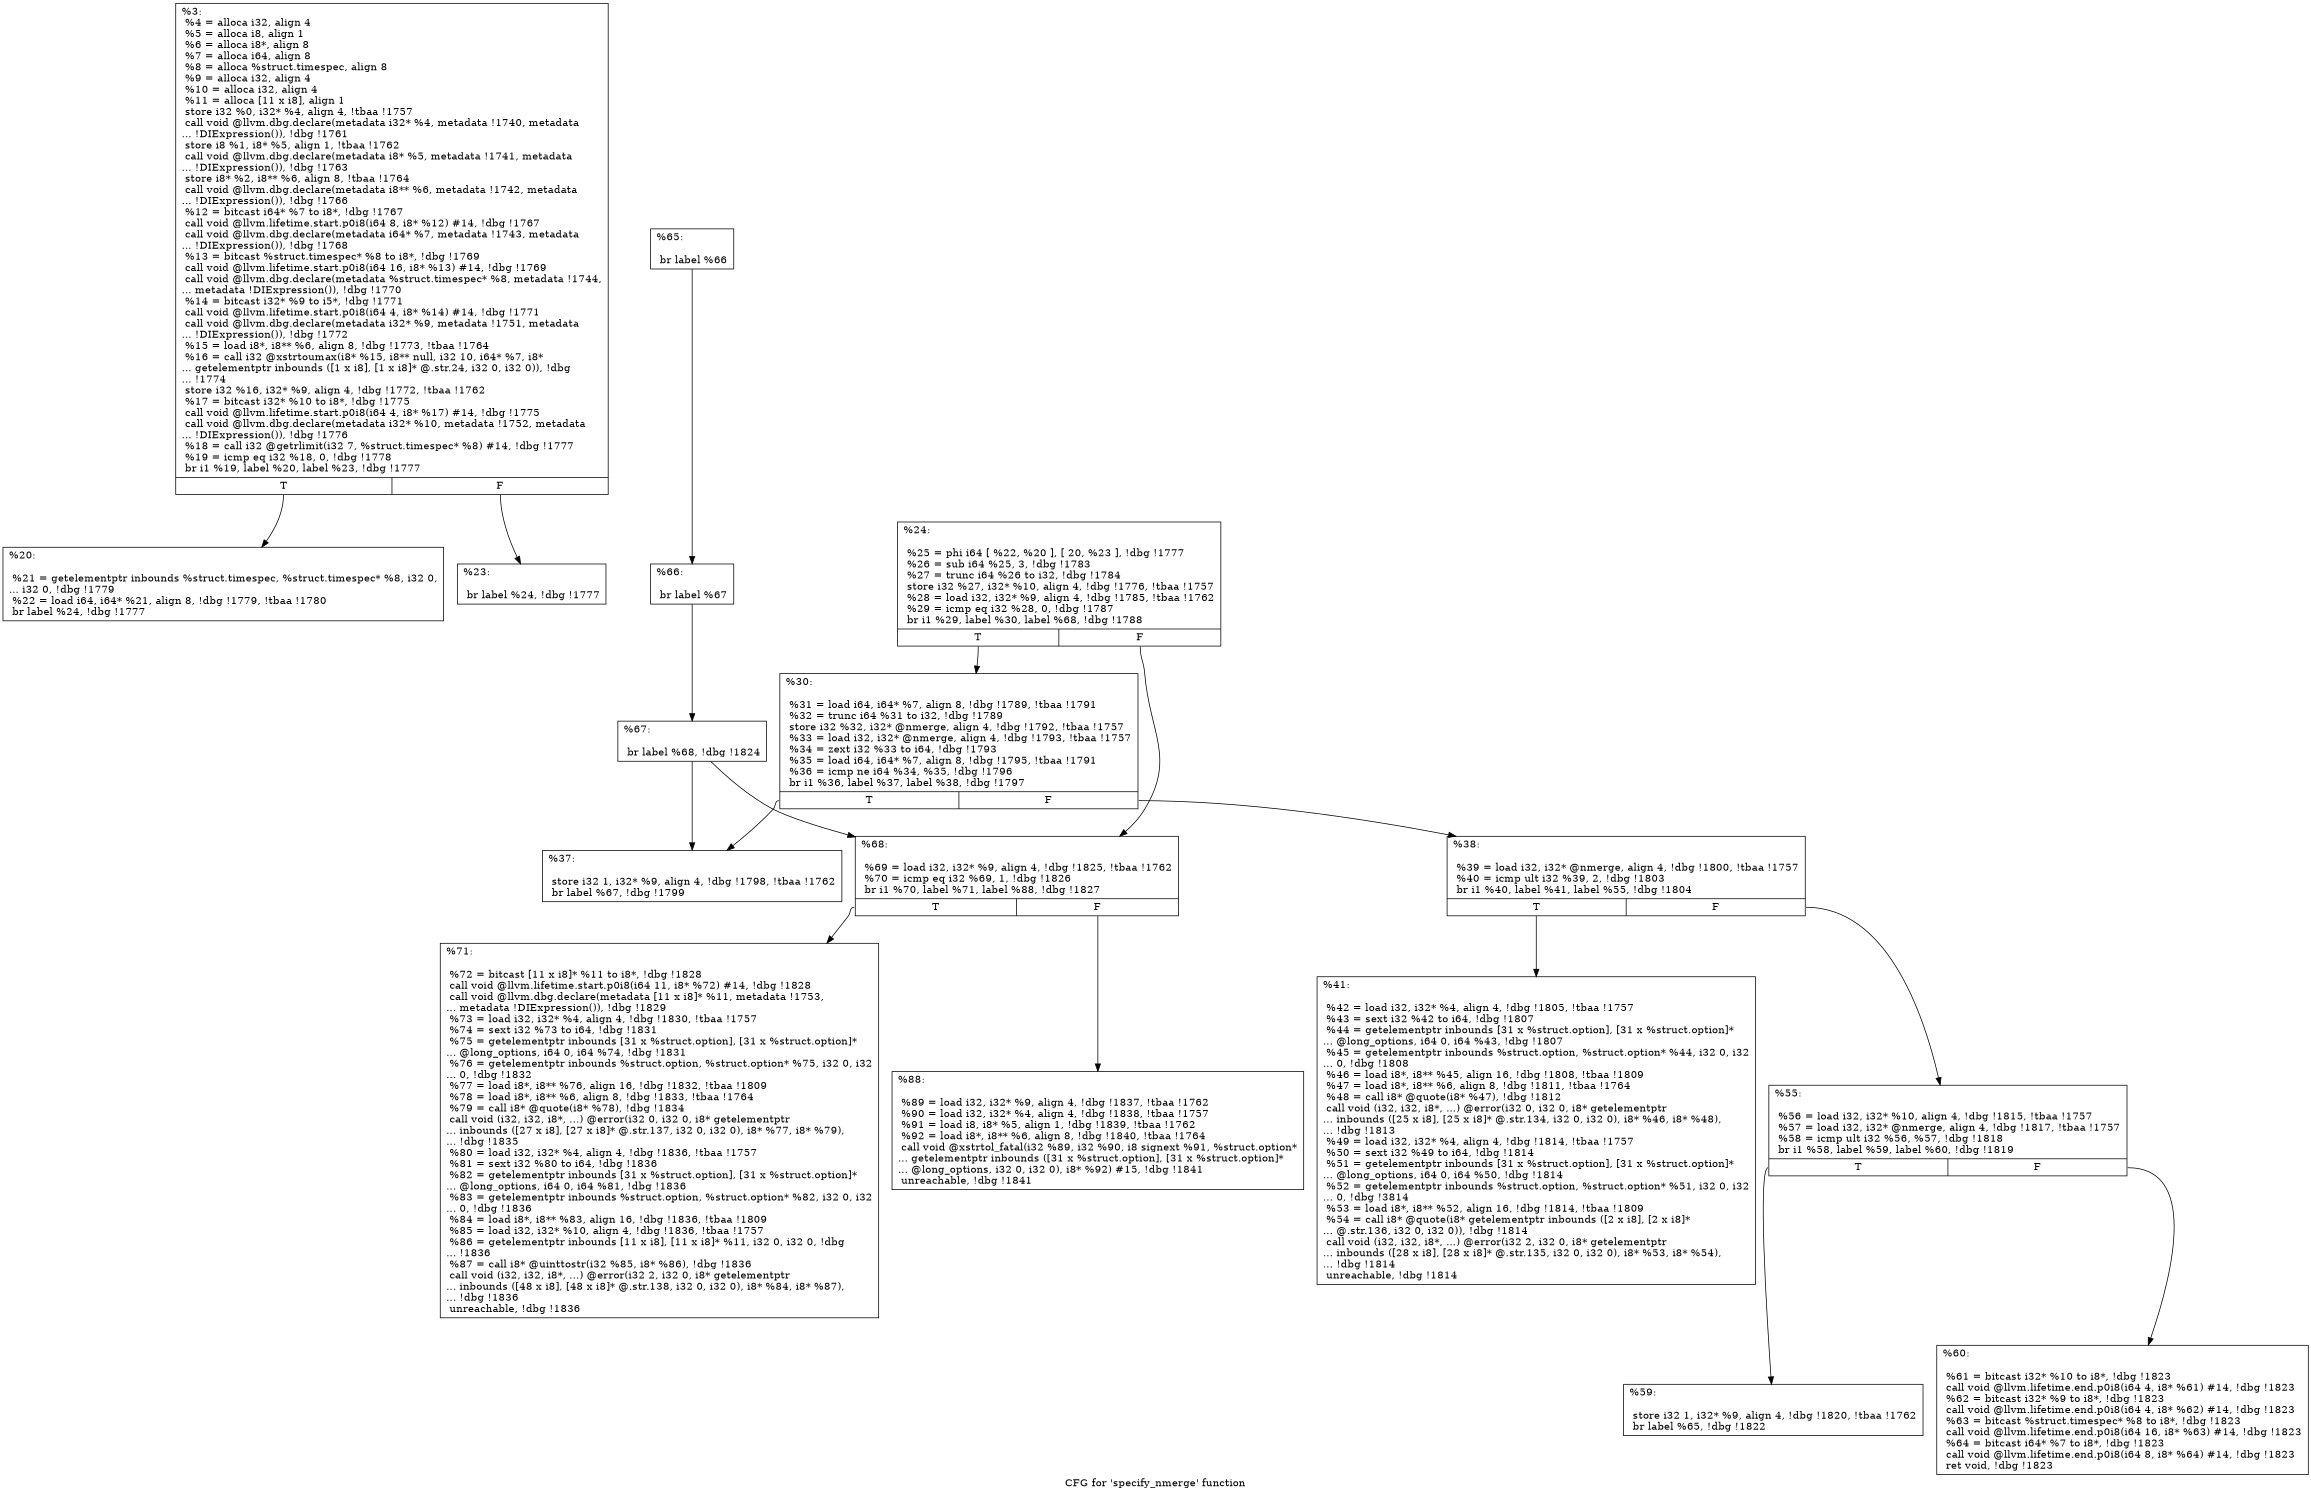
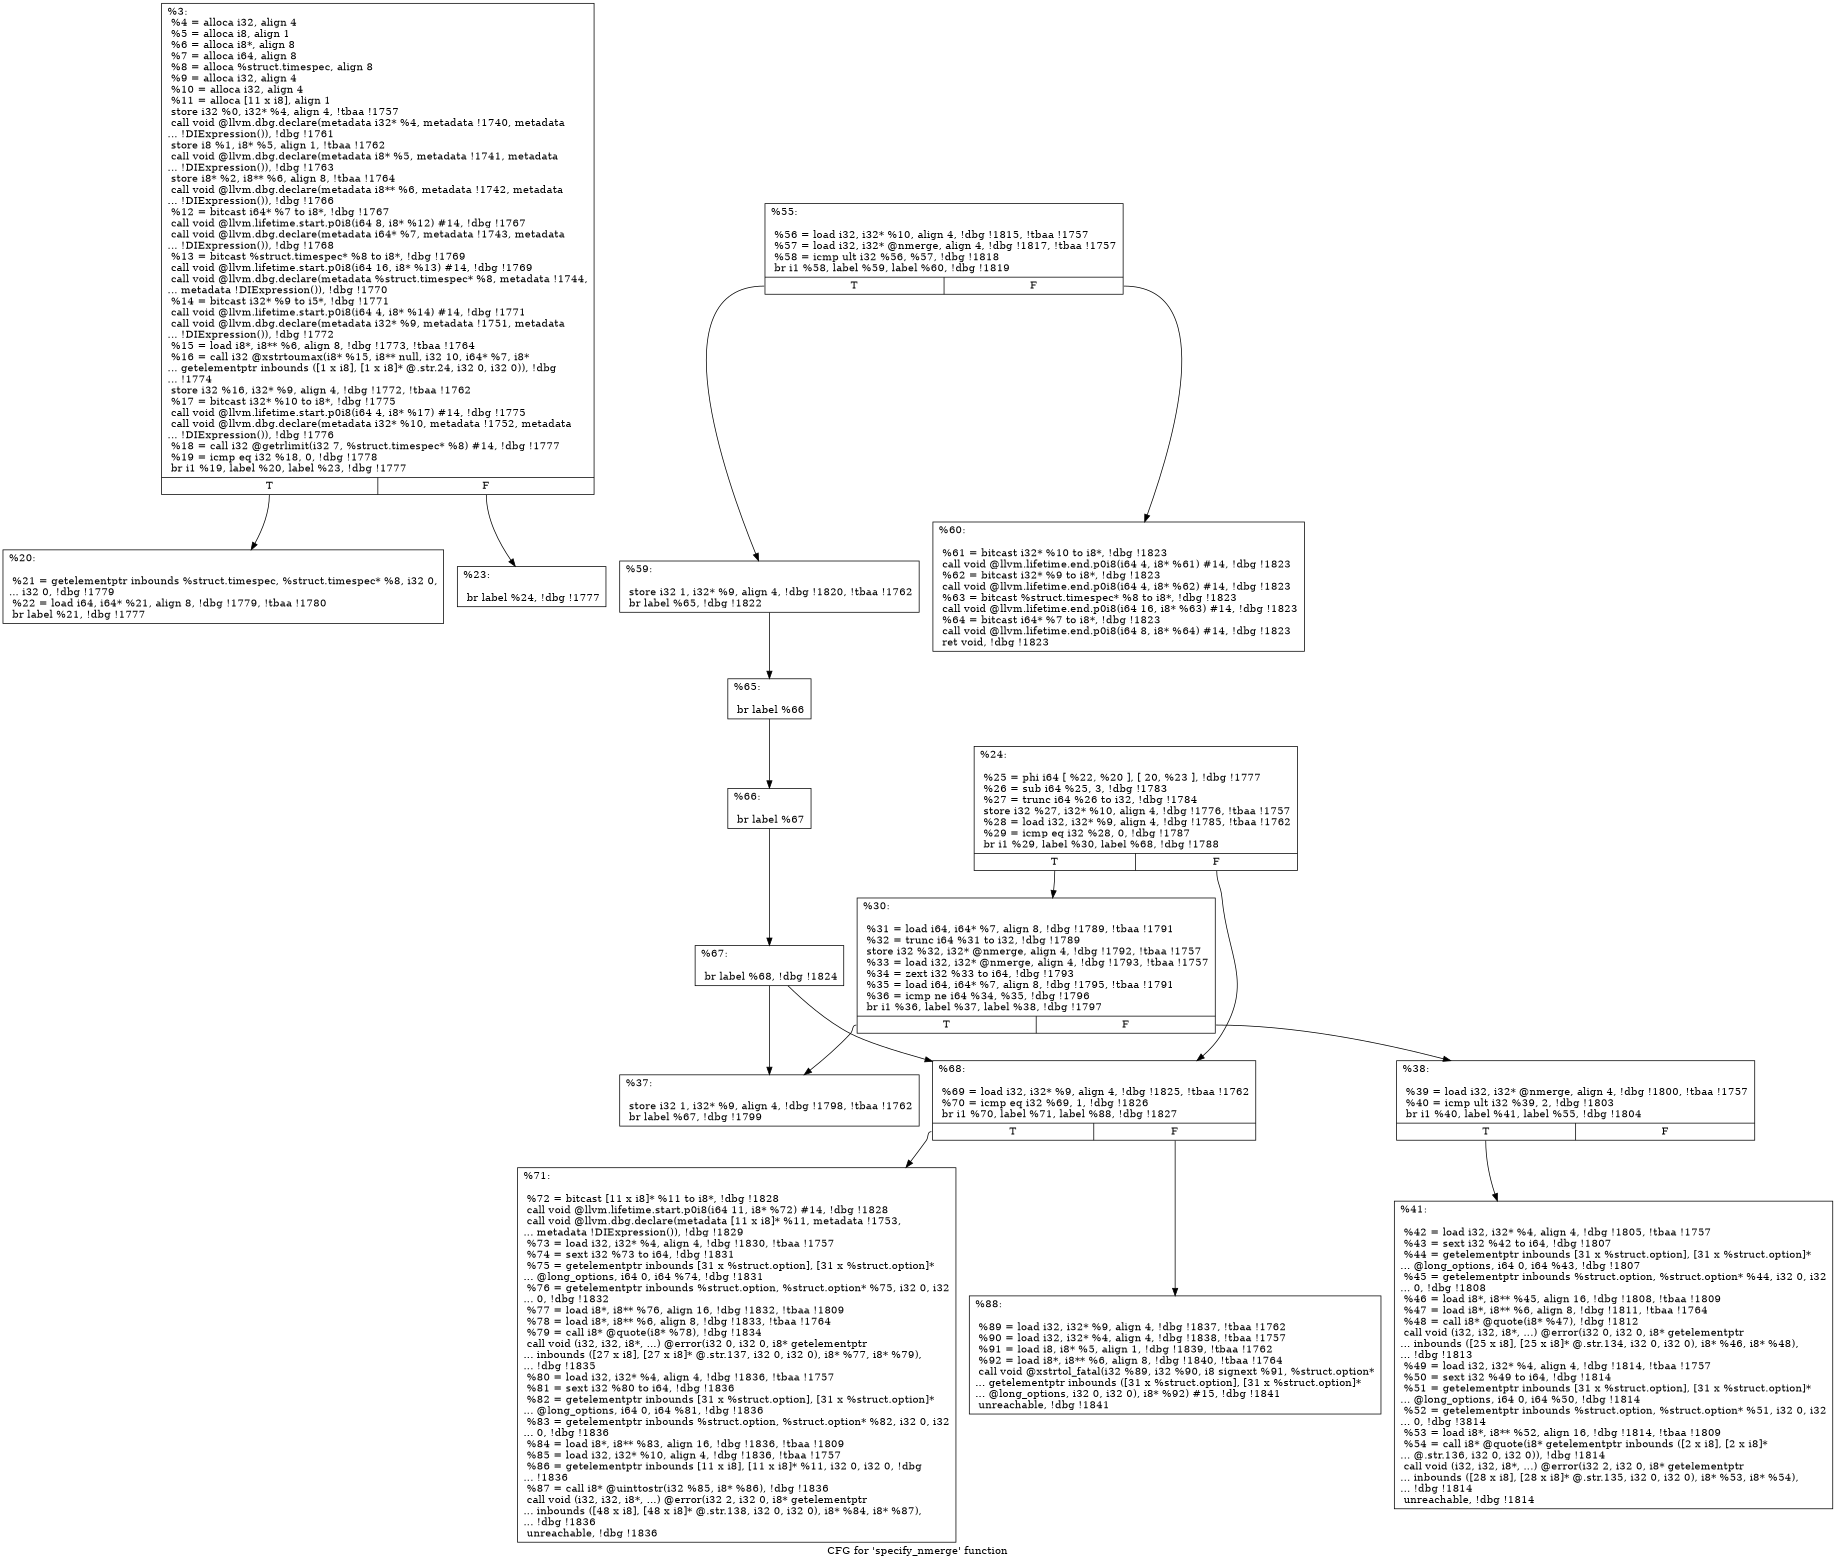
(77, 612) -> (77, 615)
none -> (769, 642)
(1898, 970) -> none
